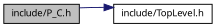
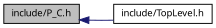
(92, 7) -> (101, 20)
